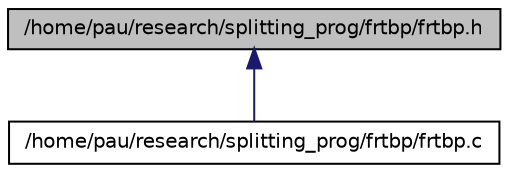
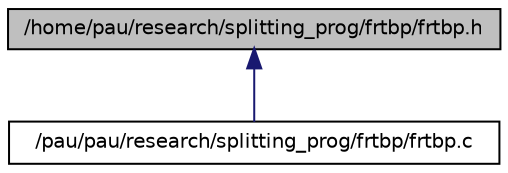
(254, 143) -> (254, 143)
